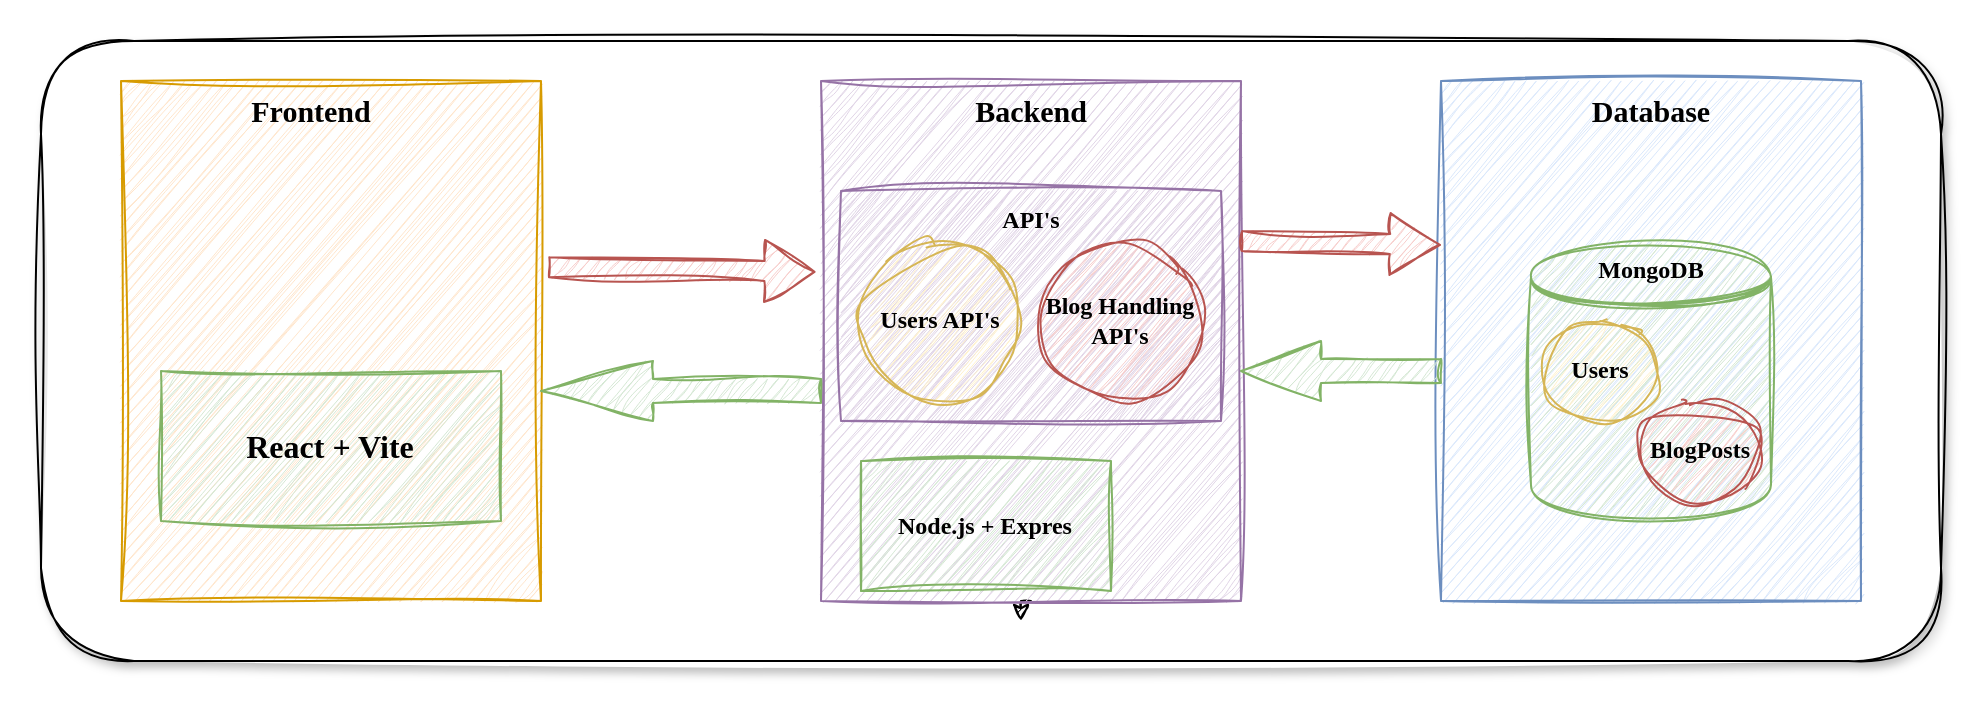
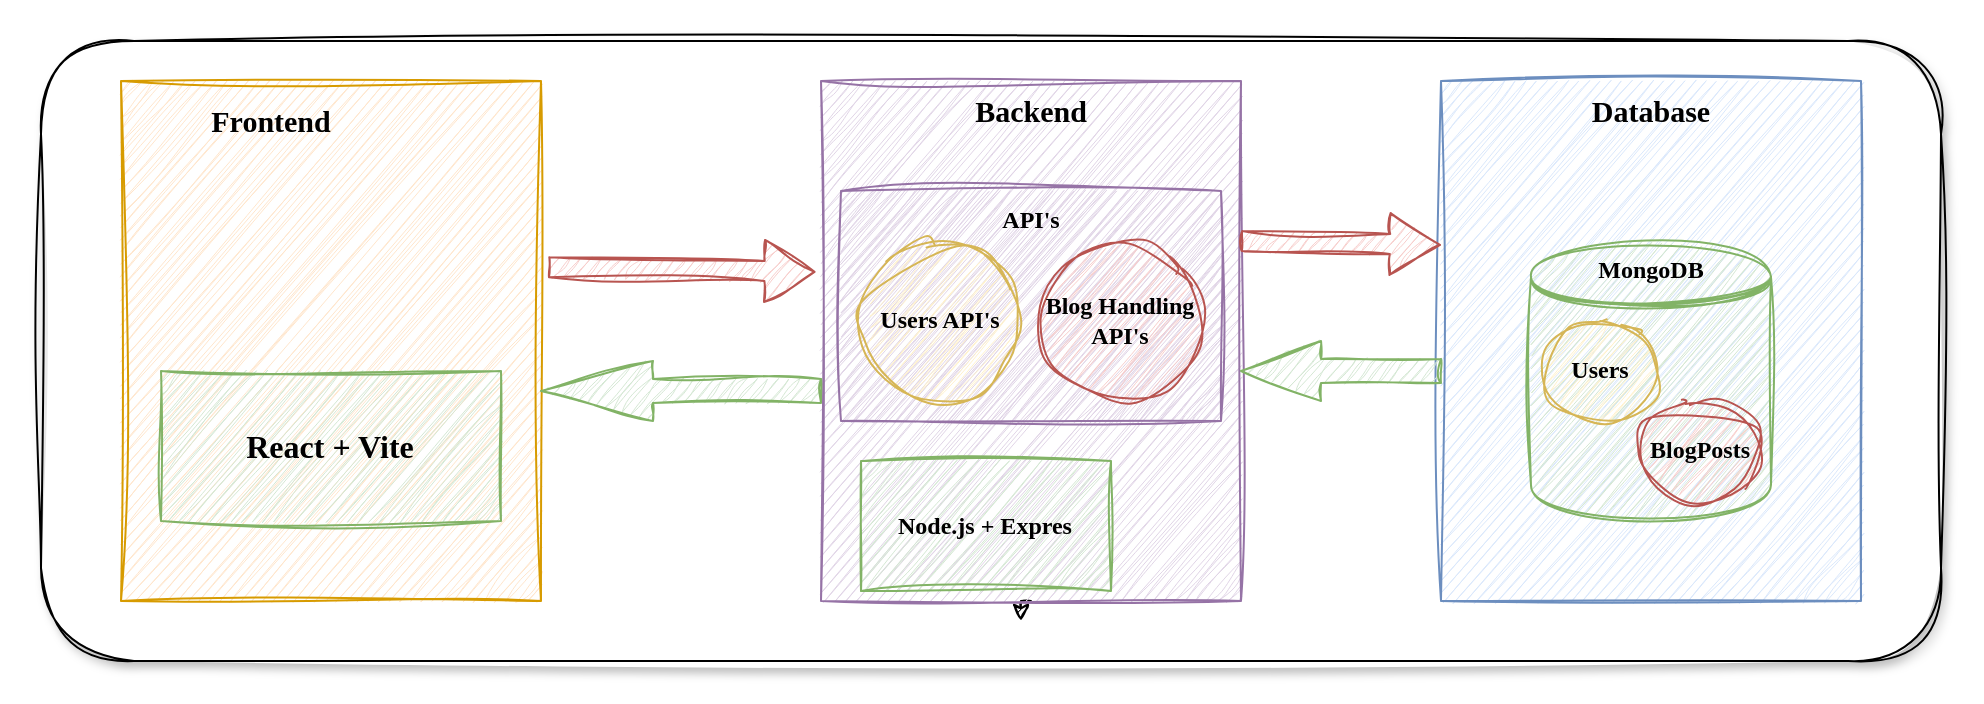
(311, 111) -> (271, 121)
